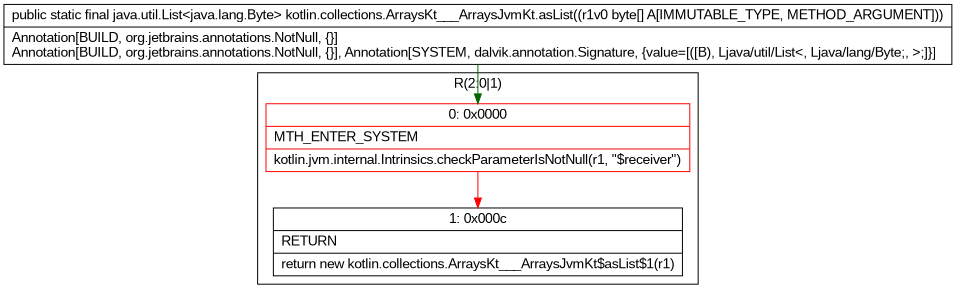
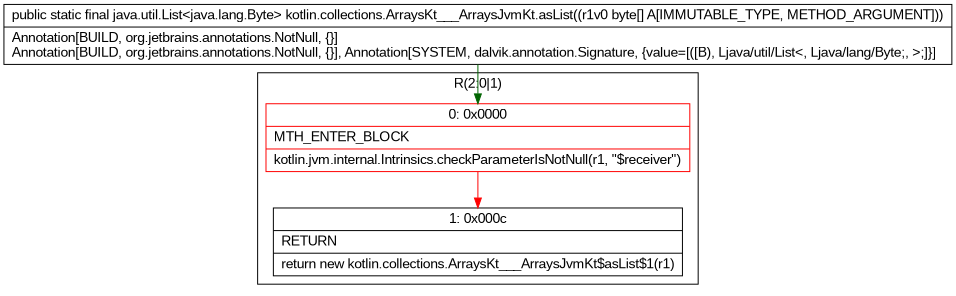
(347, 137) -> (342, 137)
